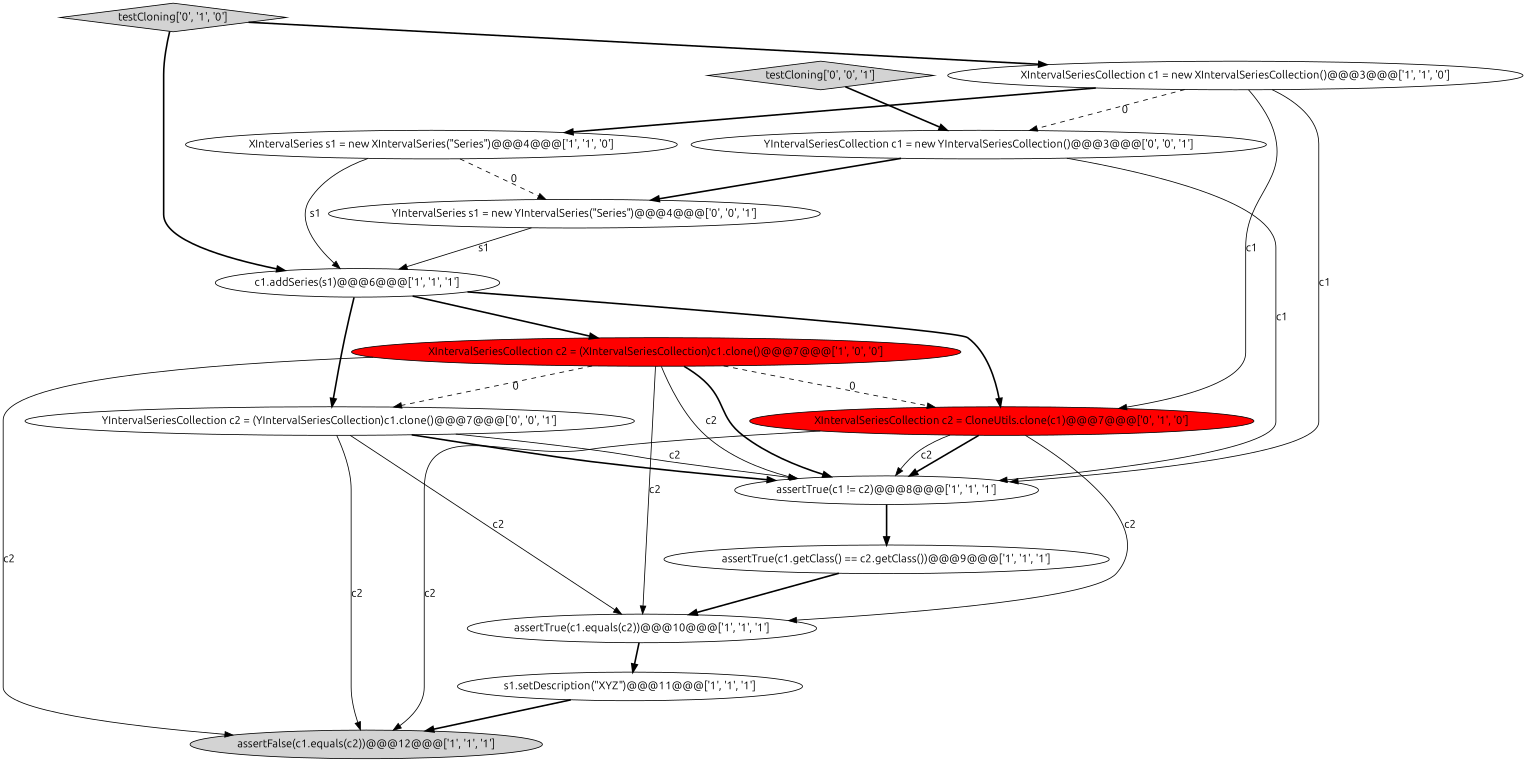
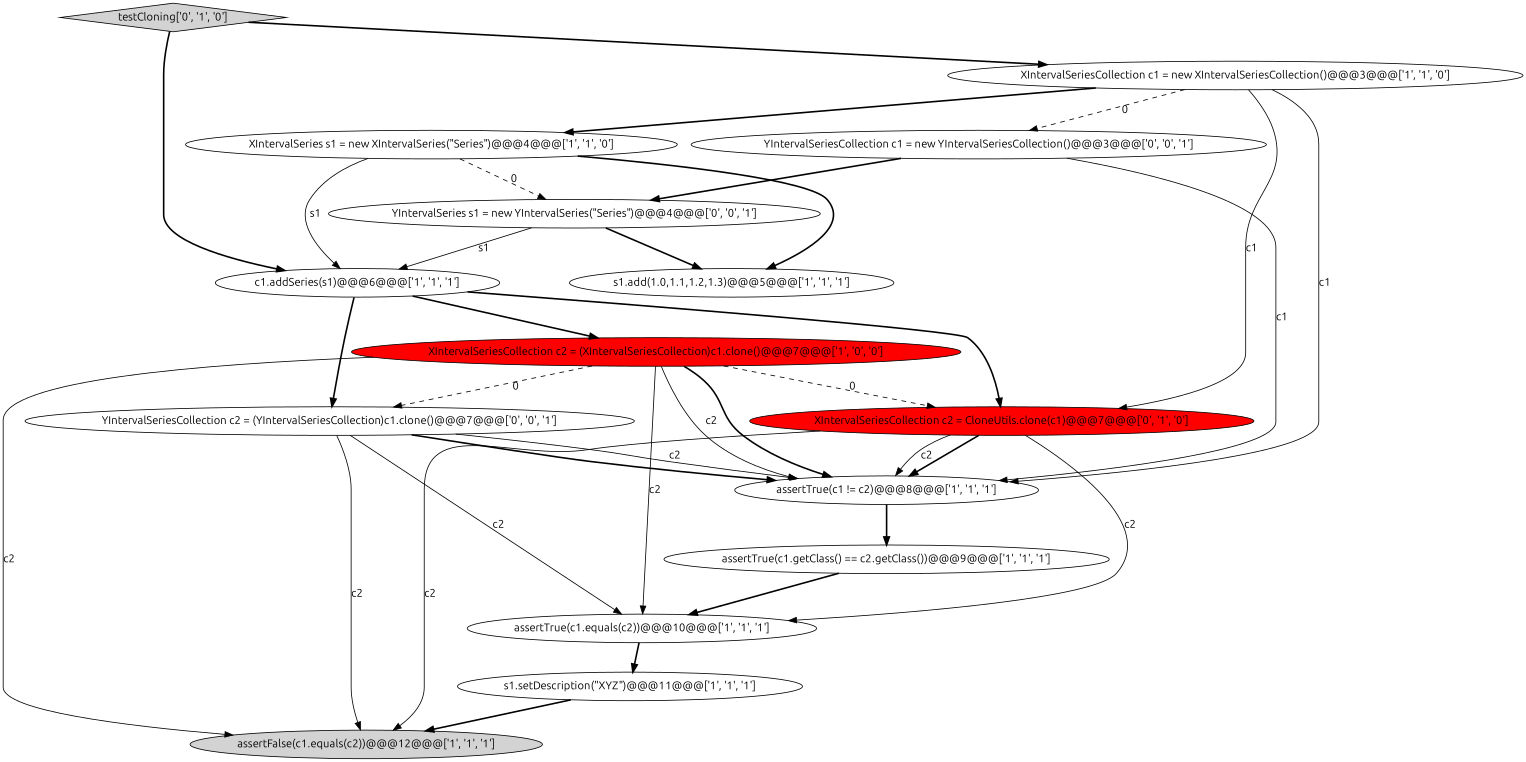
(821, 75) -> none
none -> (732, 283)
